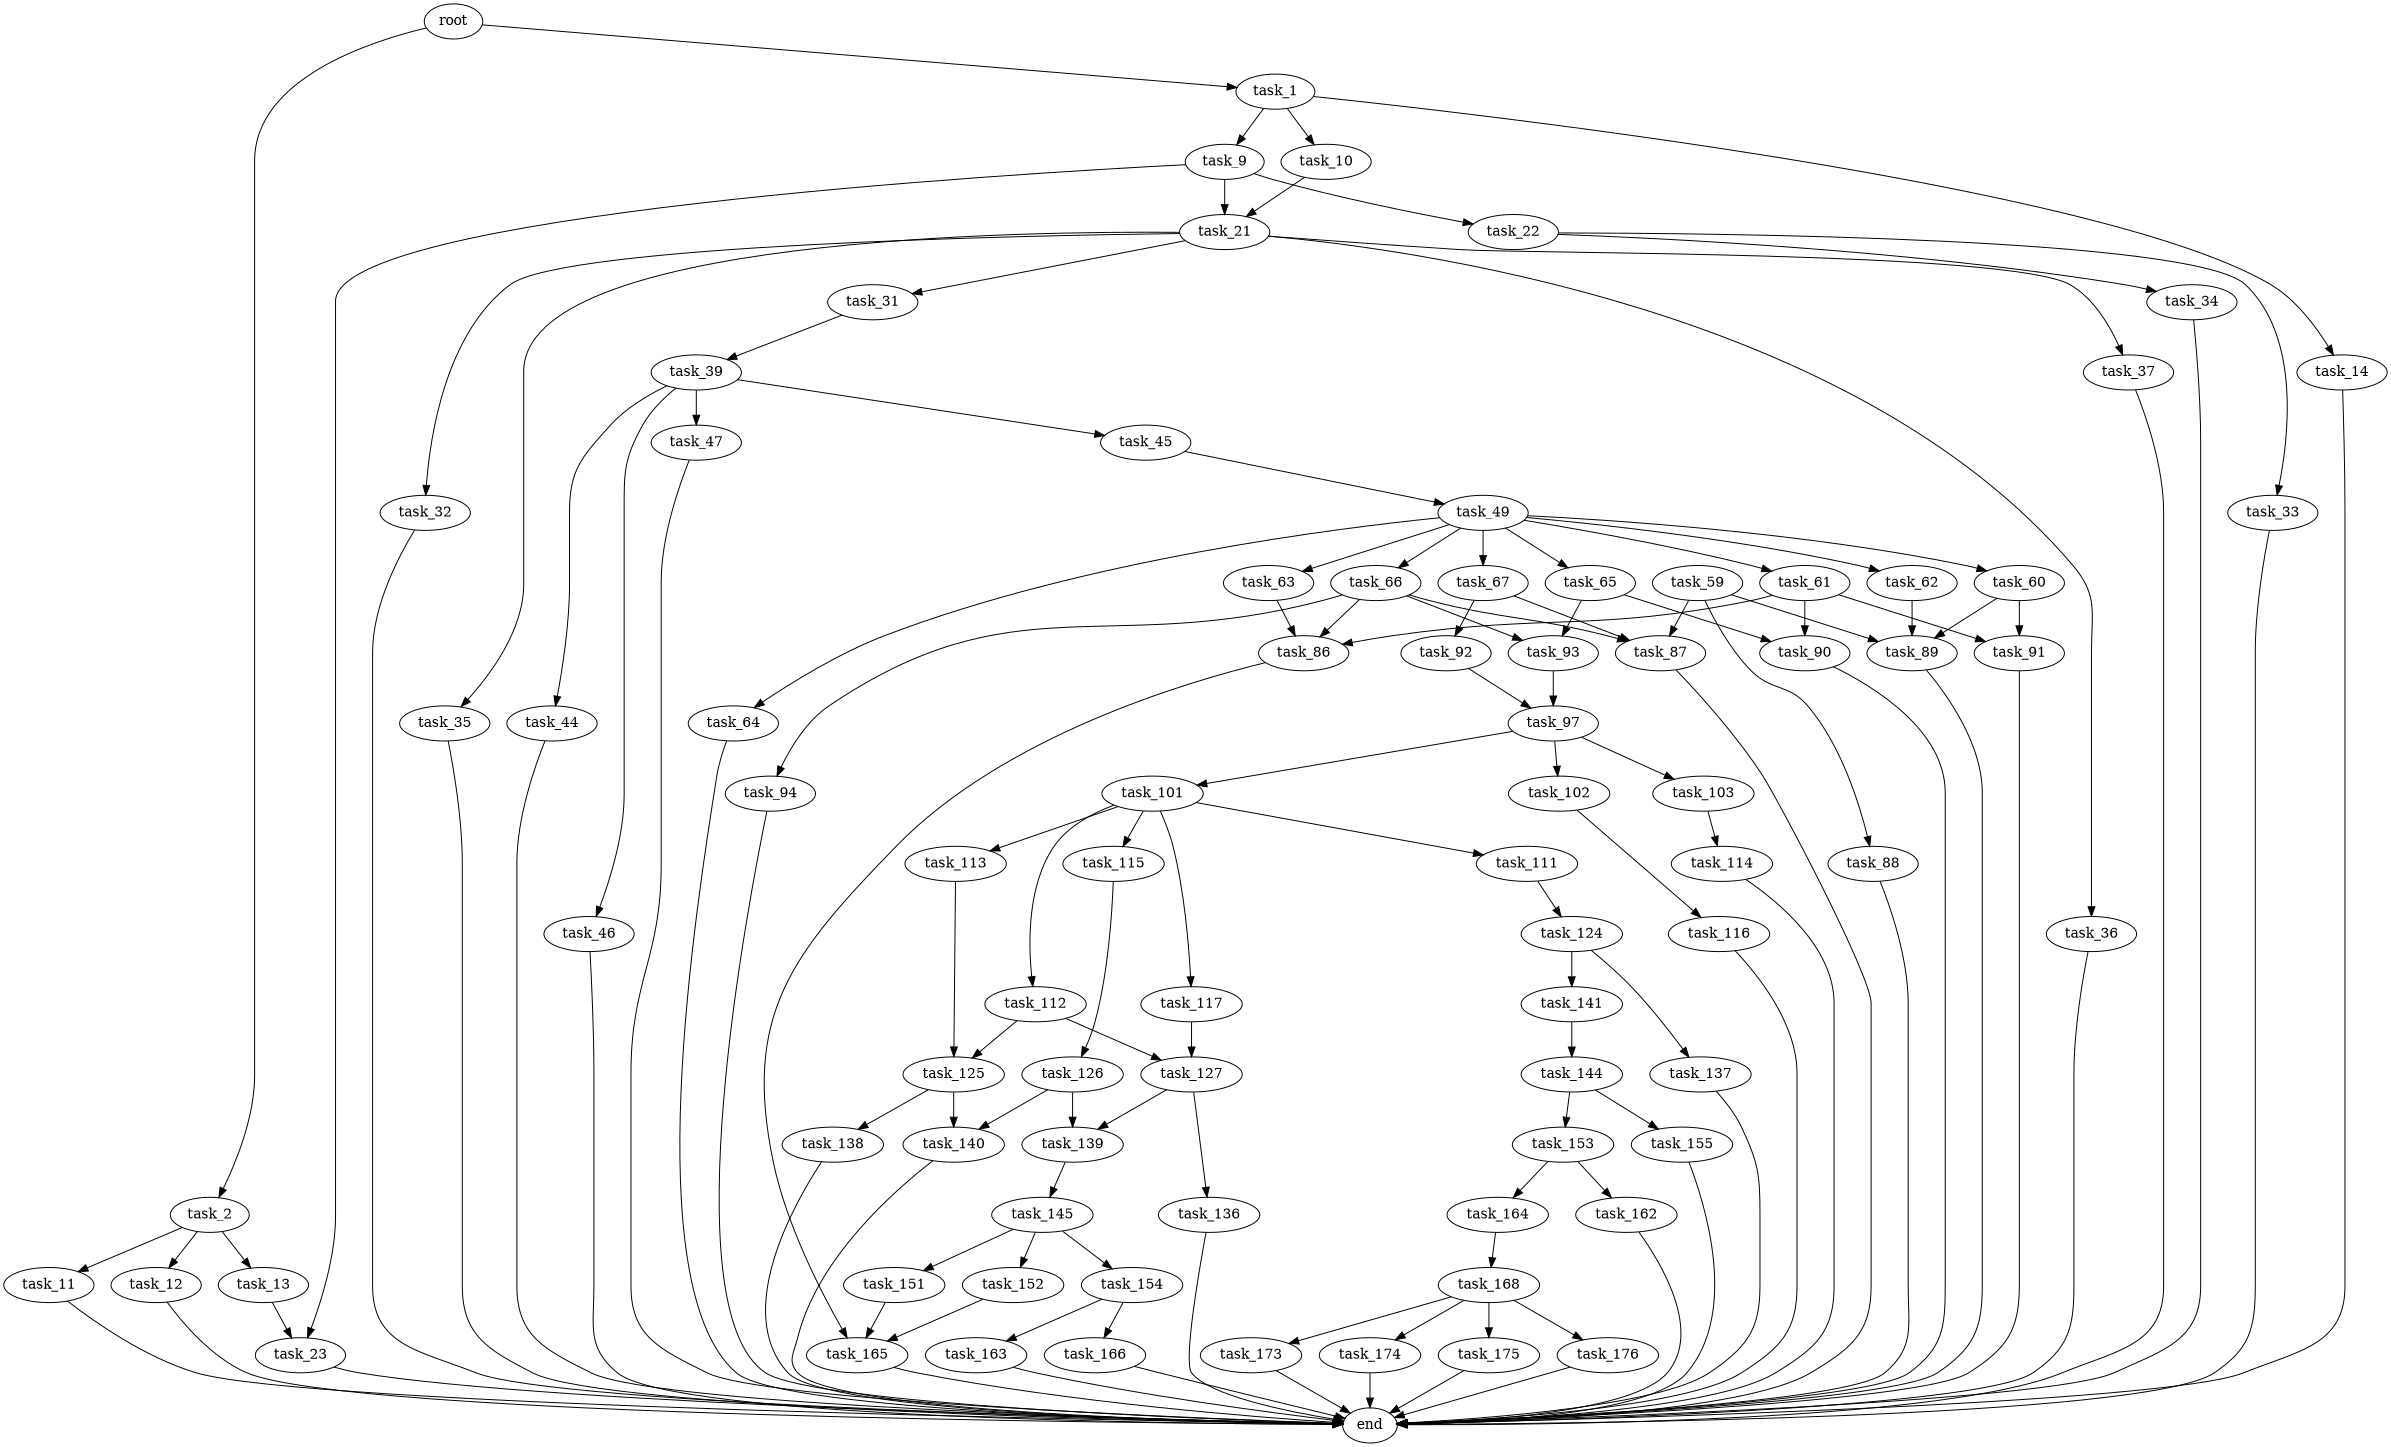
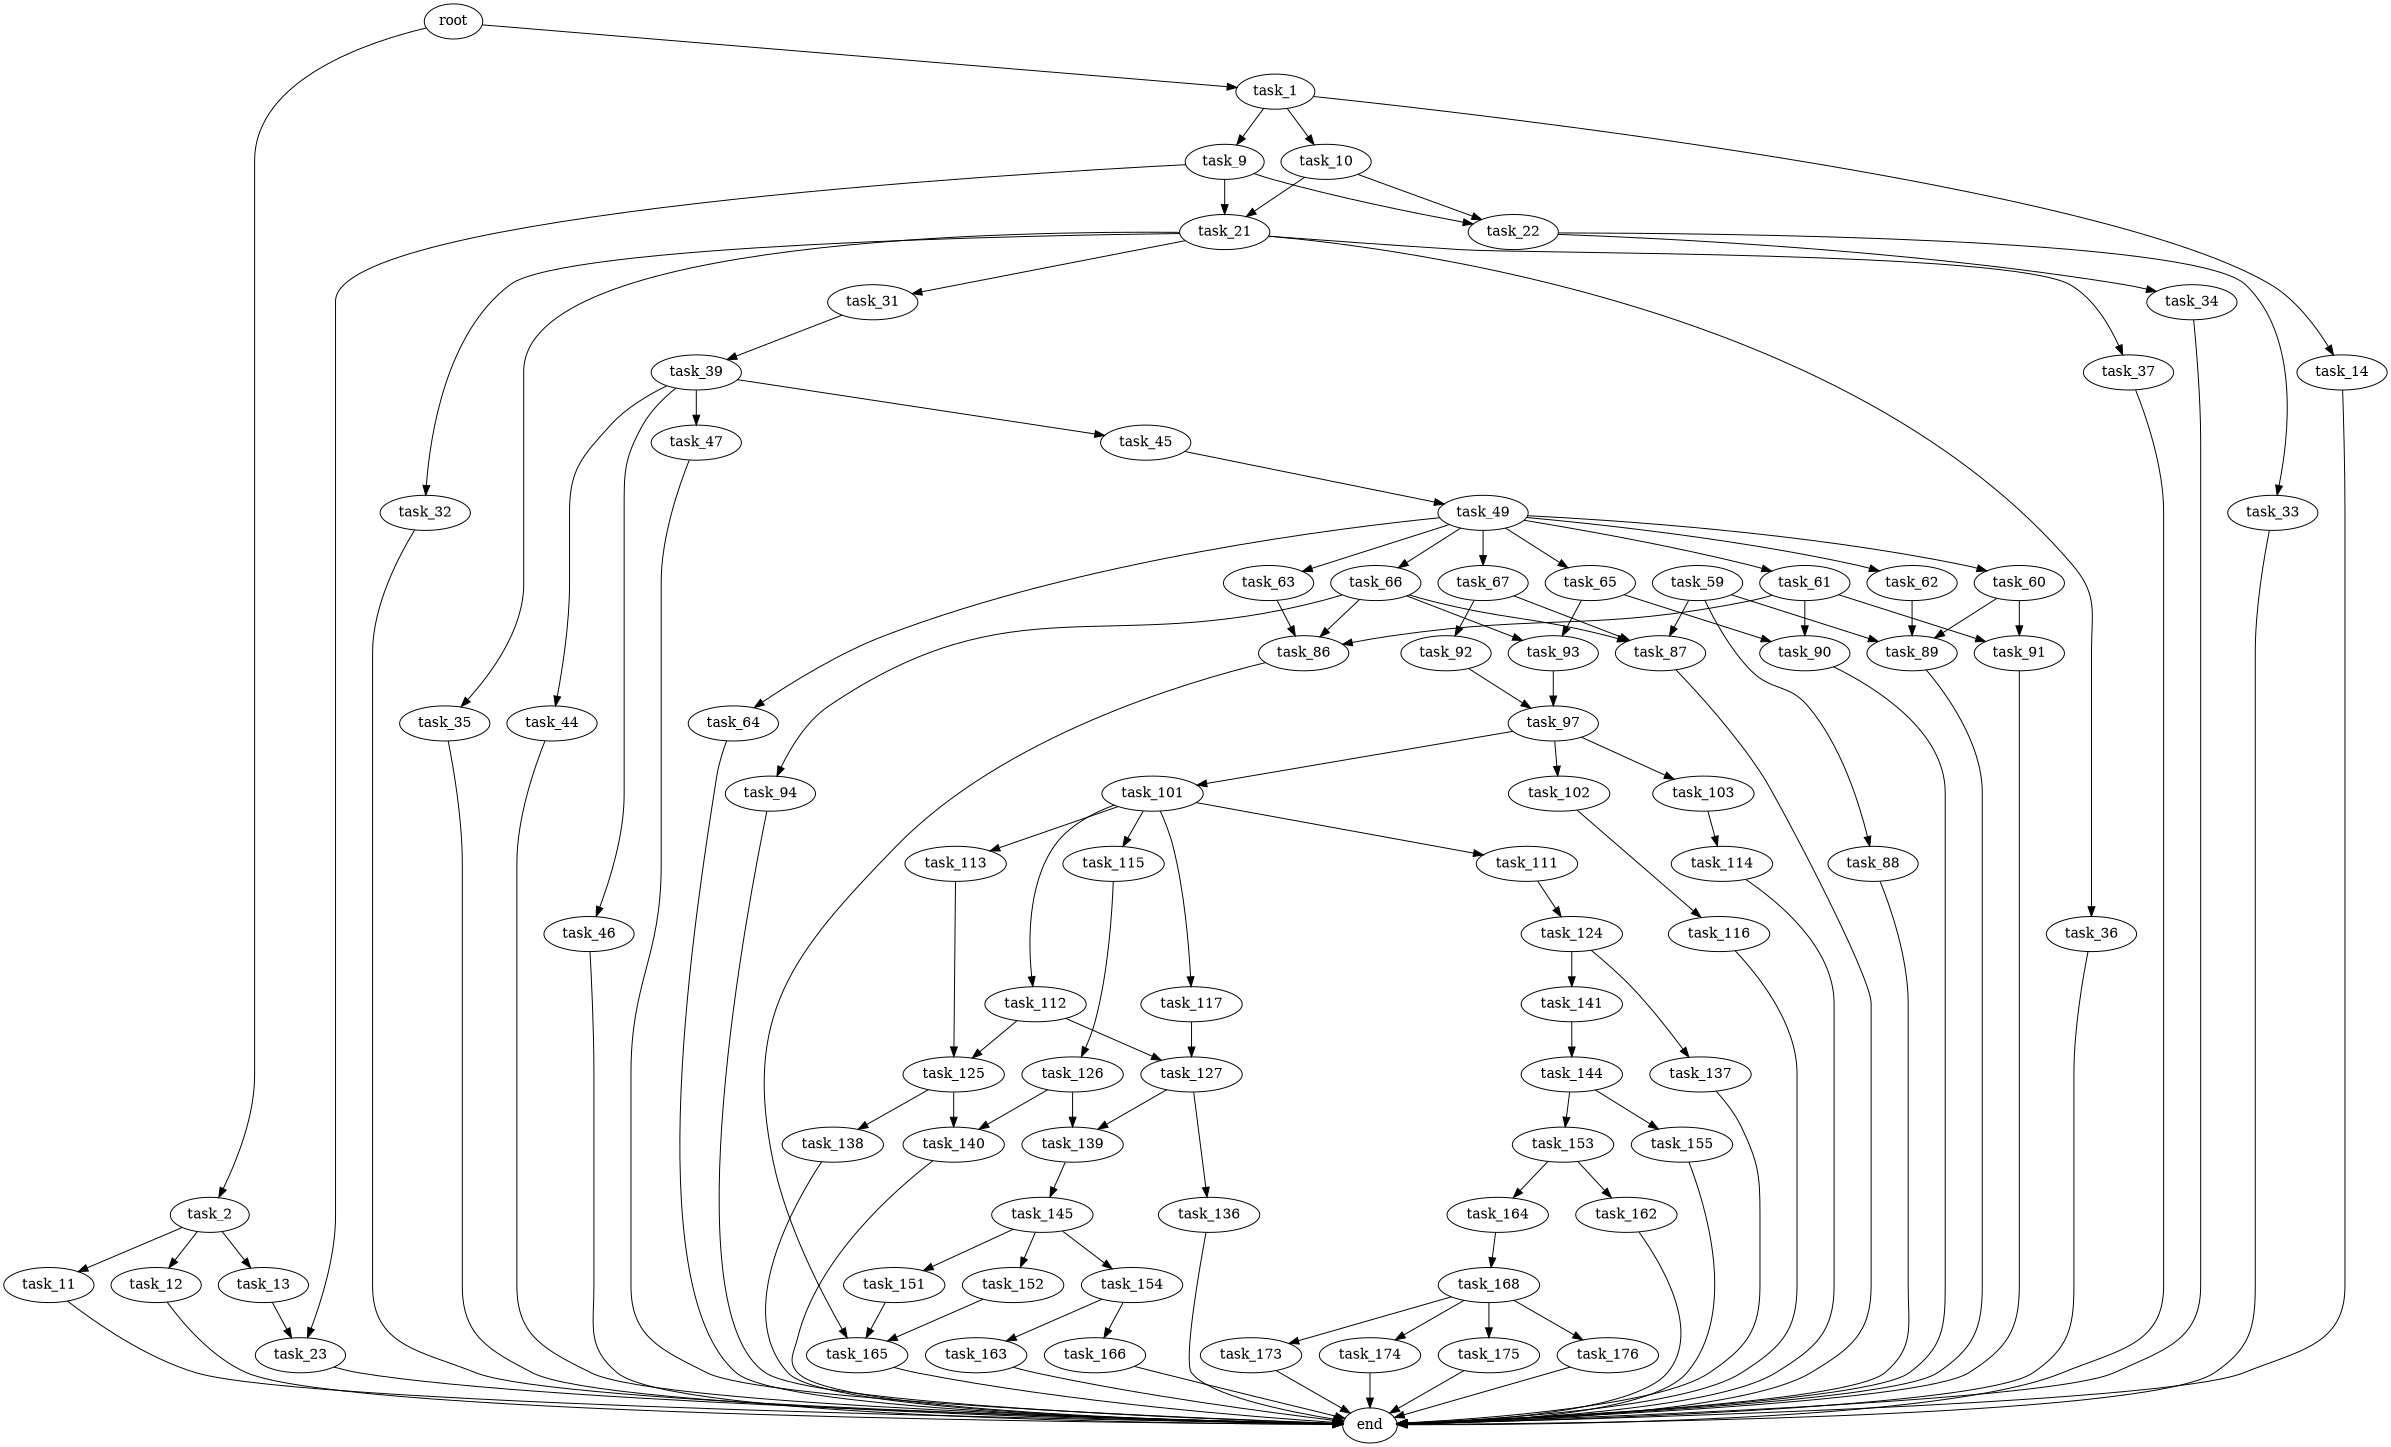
none -> (1415, 195)
